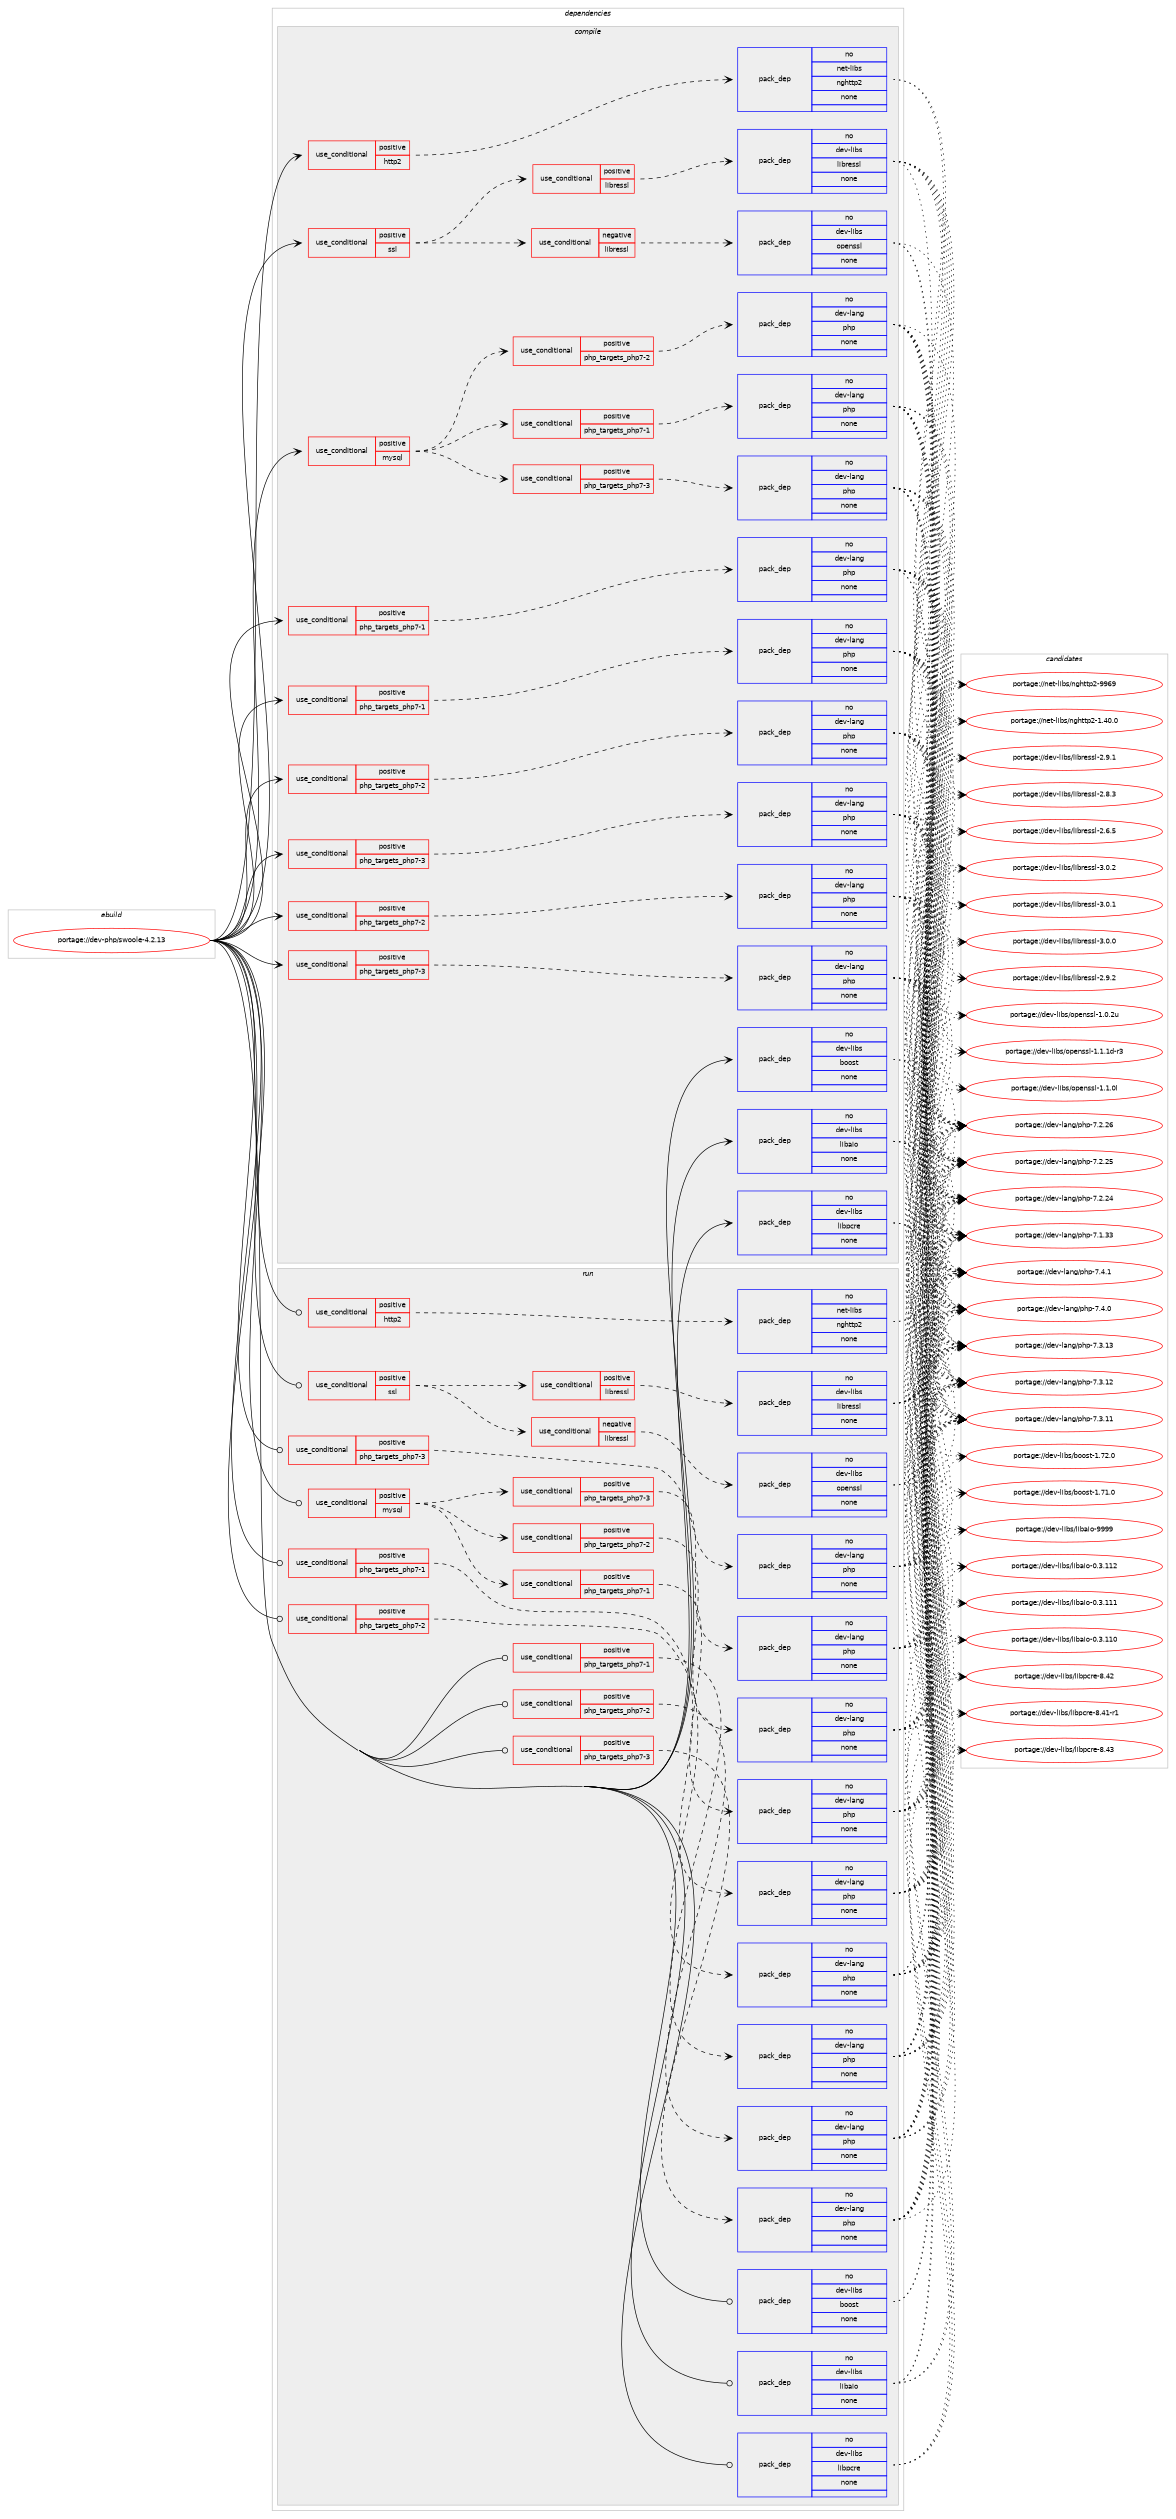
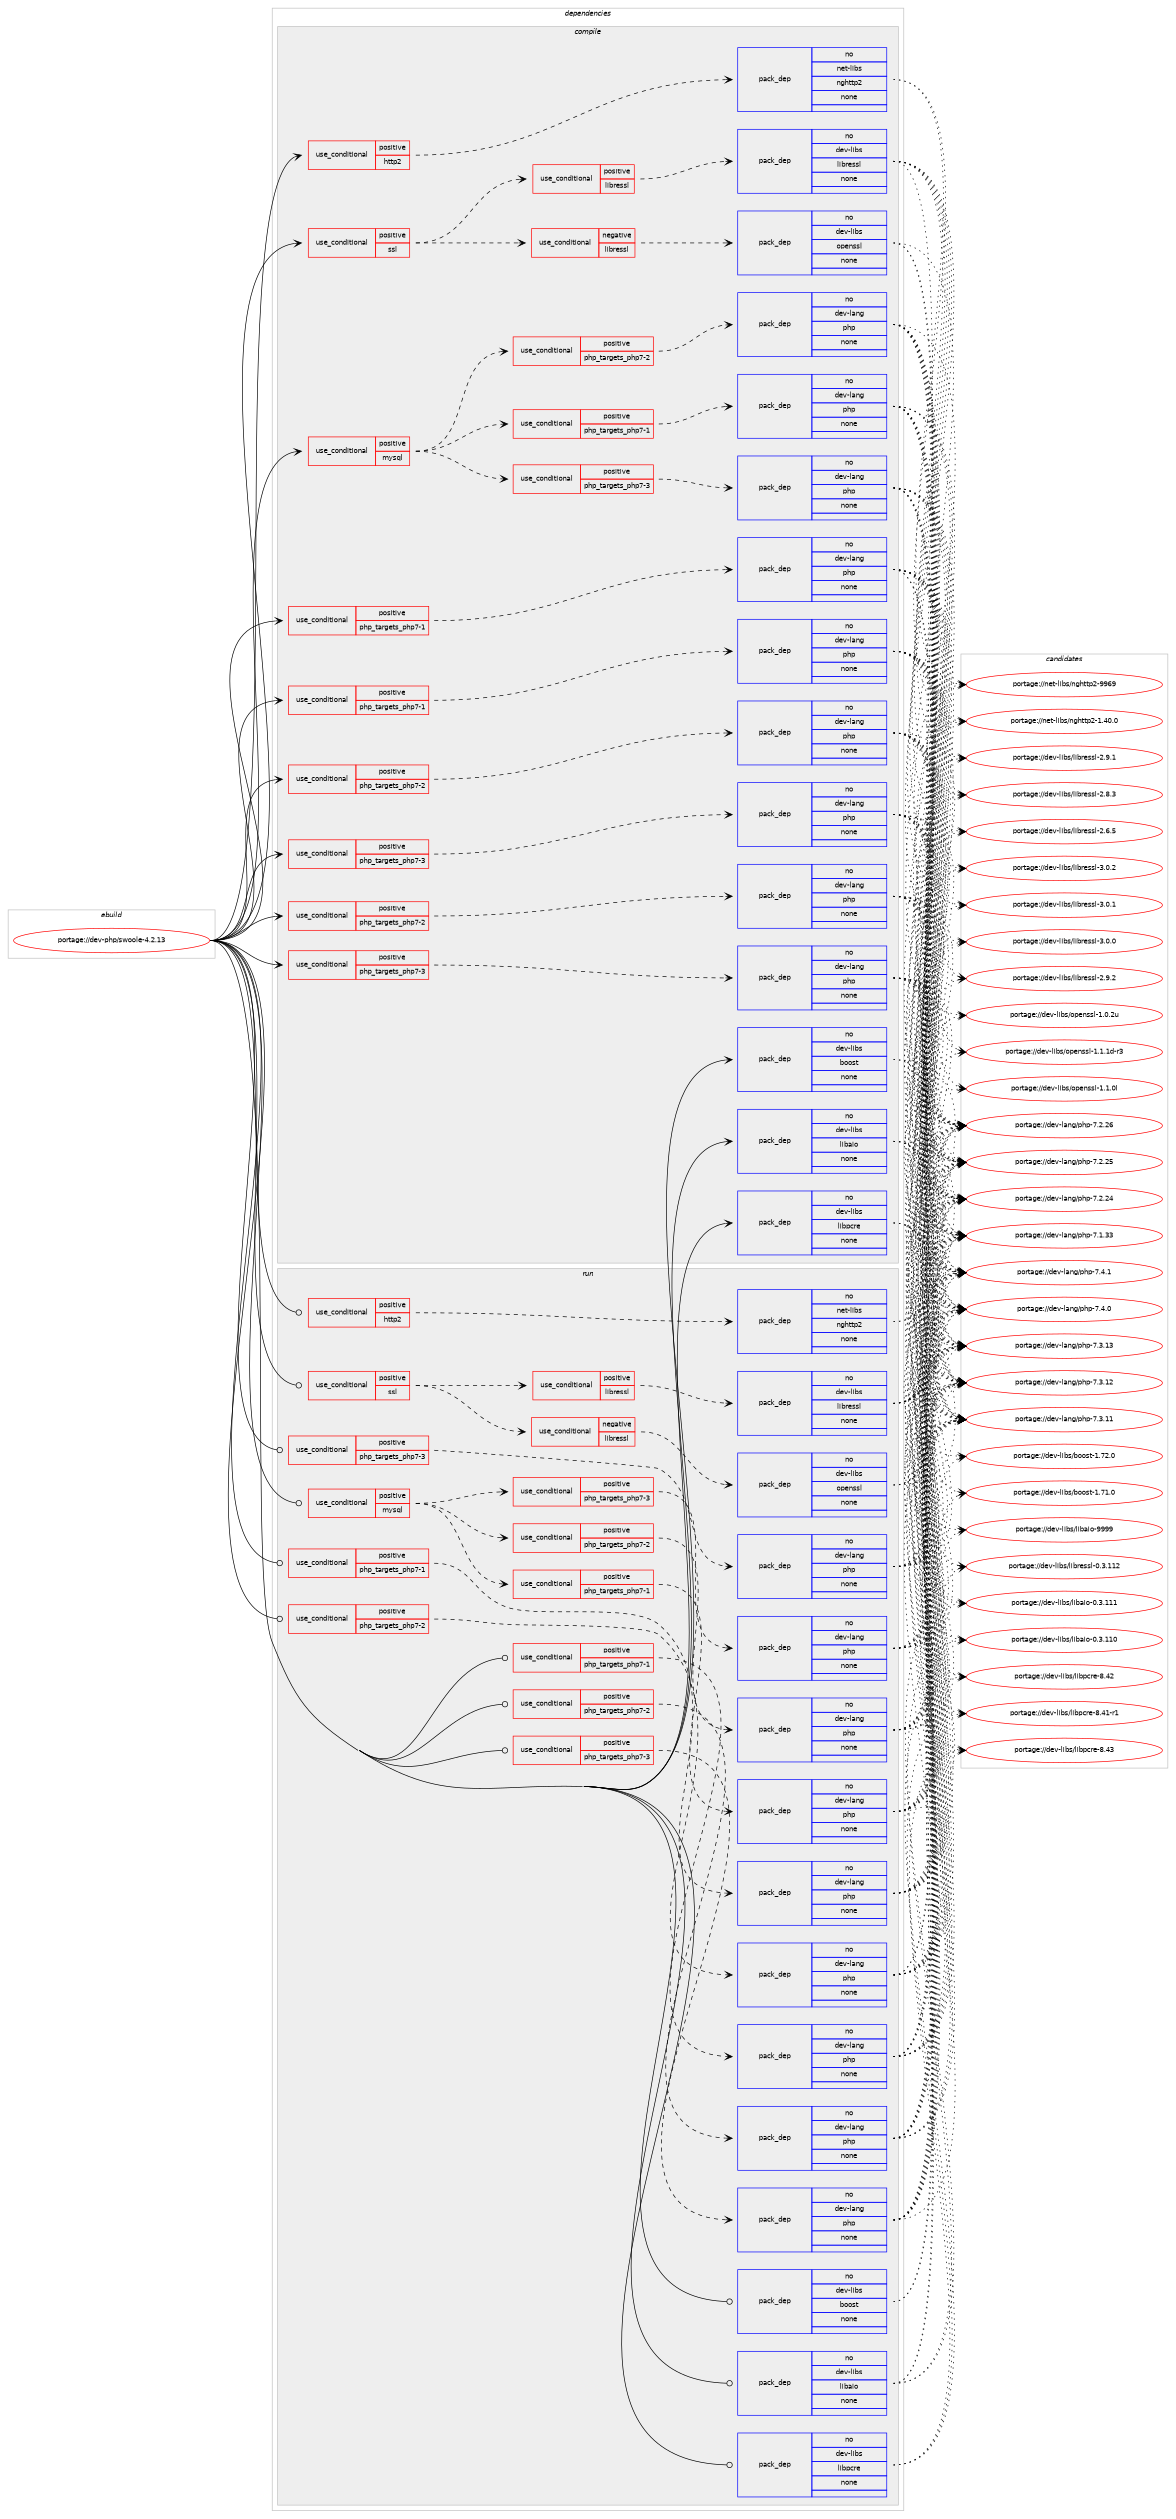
(1064, 1567) -> (1064, 1567)
